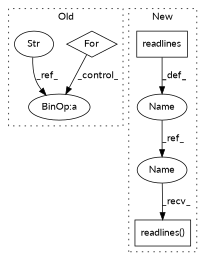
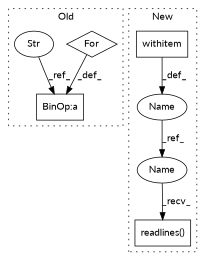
(162, 44) -> (162, 44)
(98, 76) -> (90, 76)
(59, 107) -> (60, 107)
